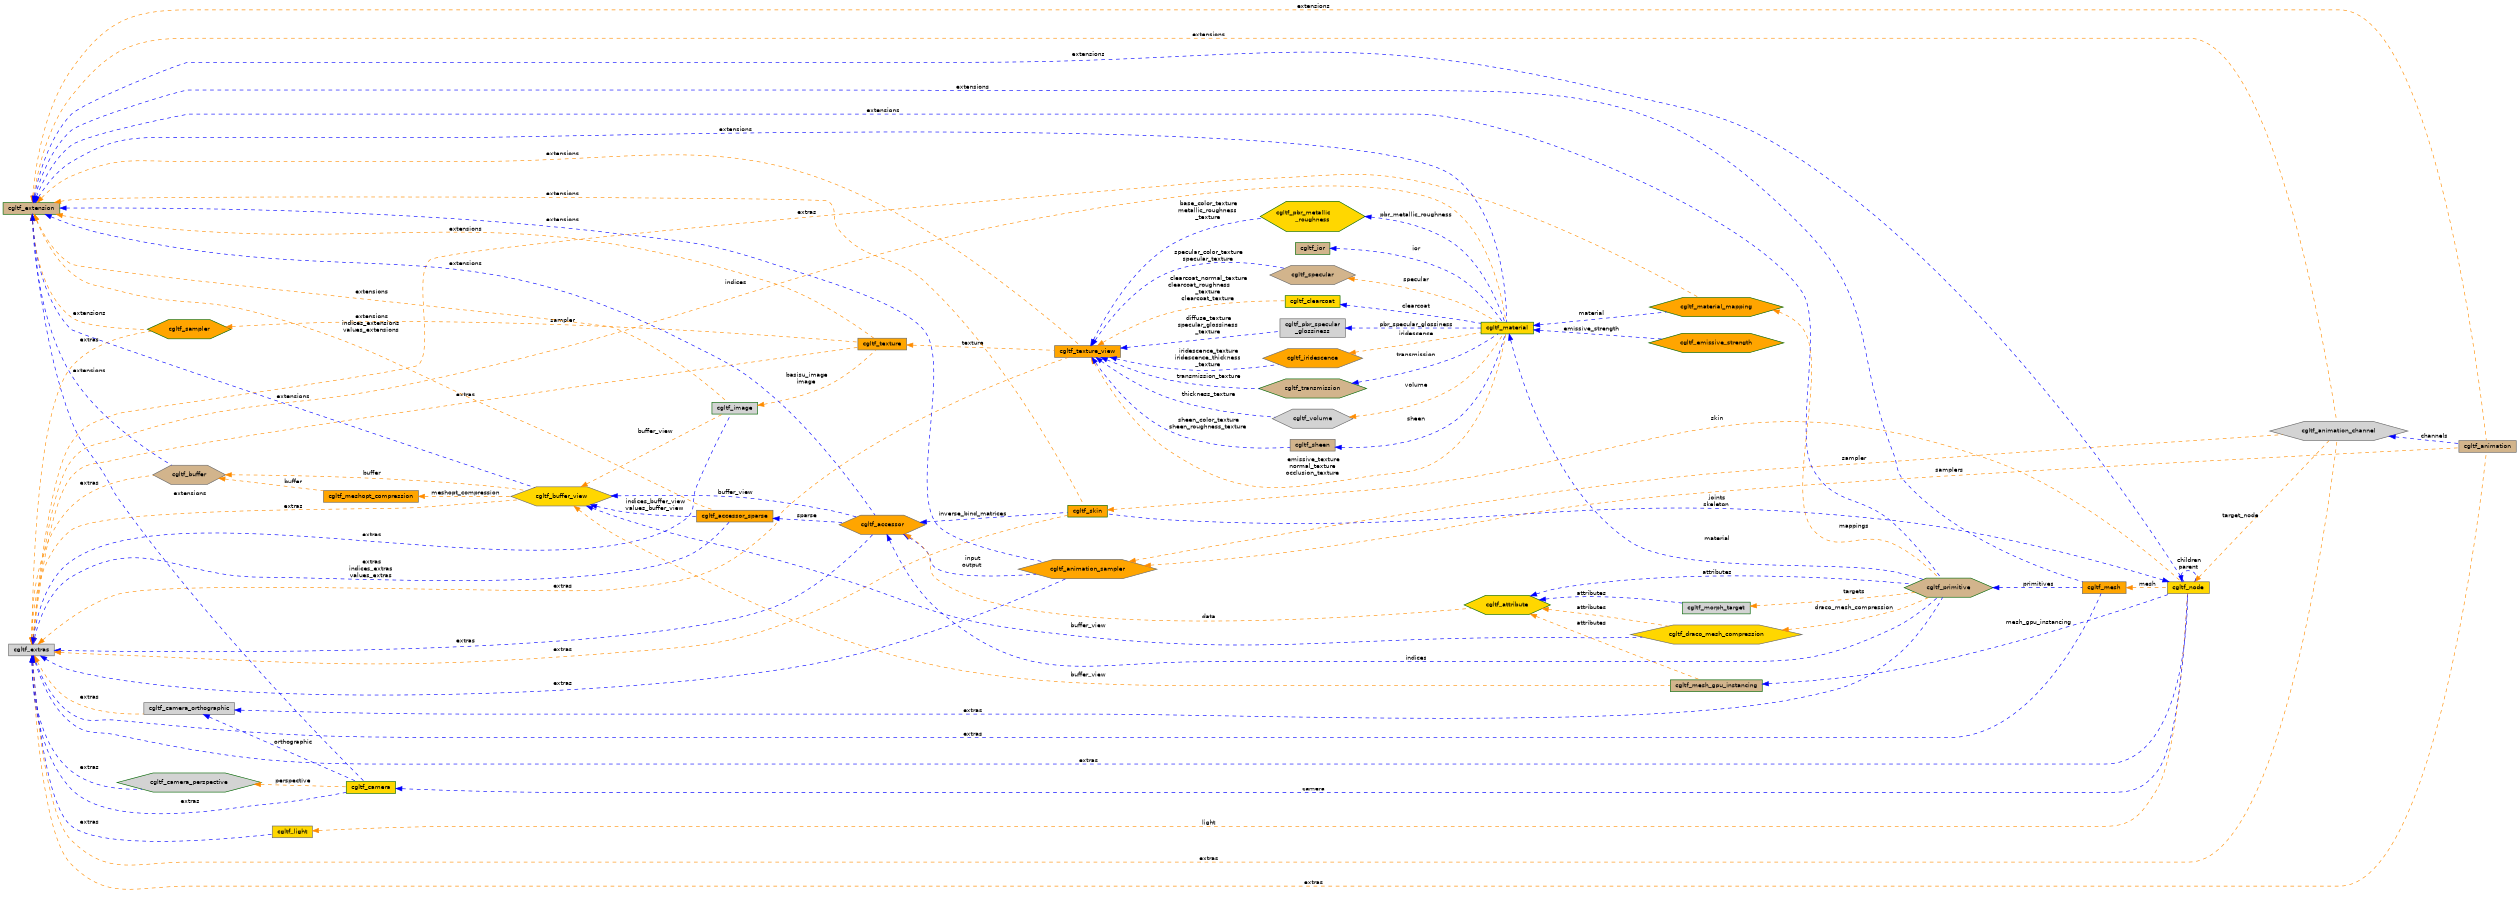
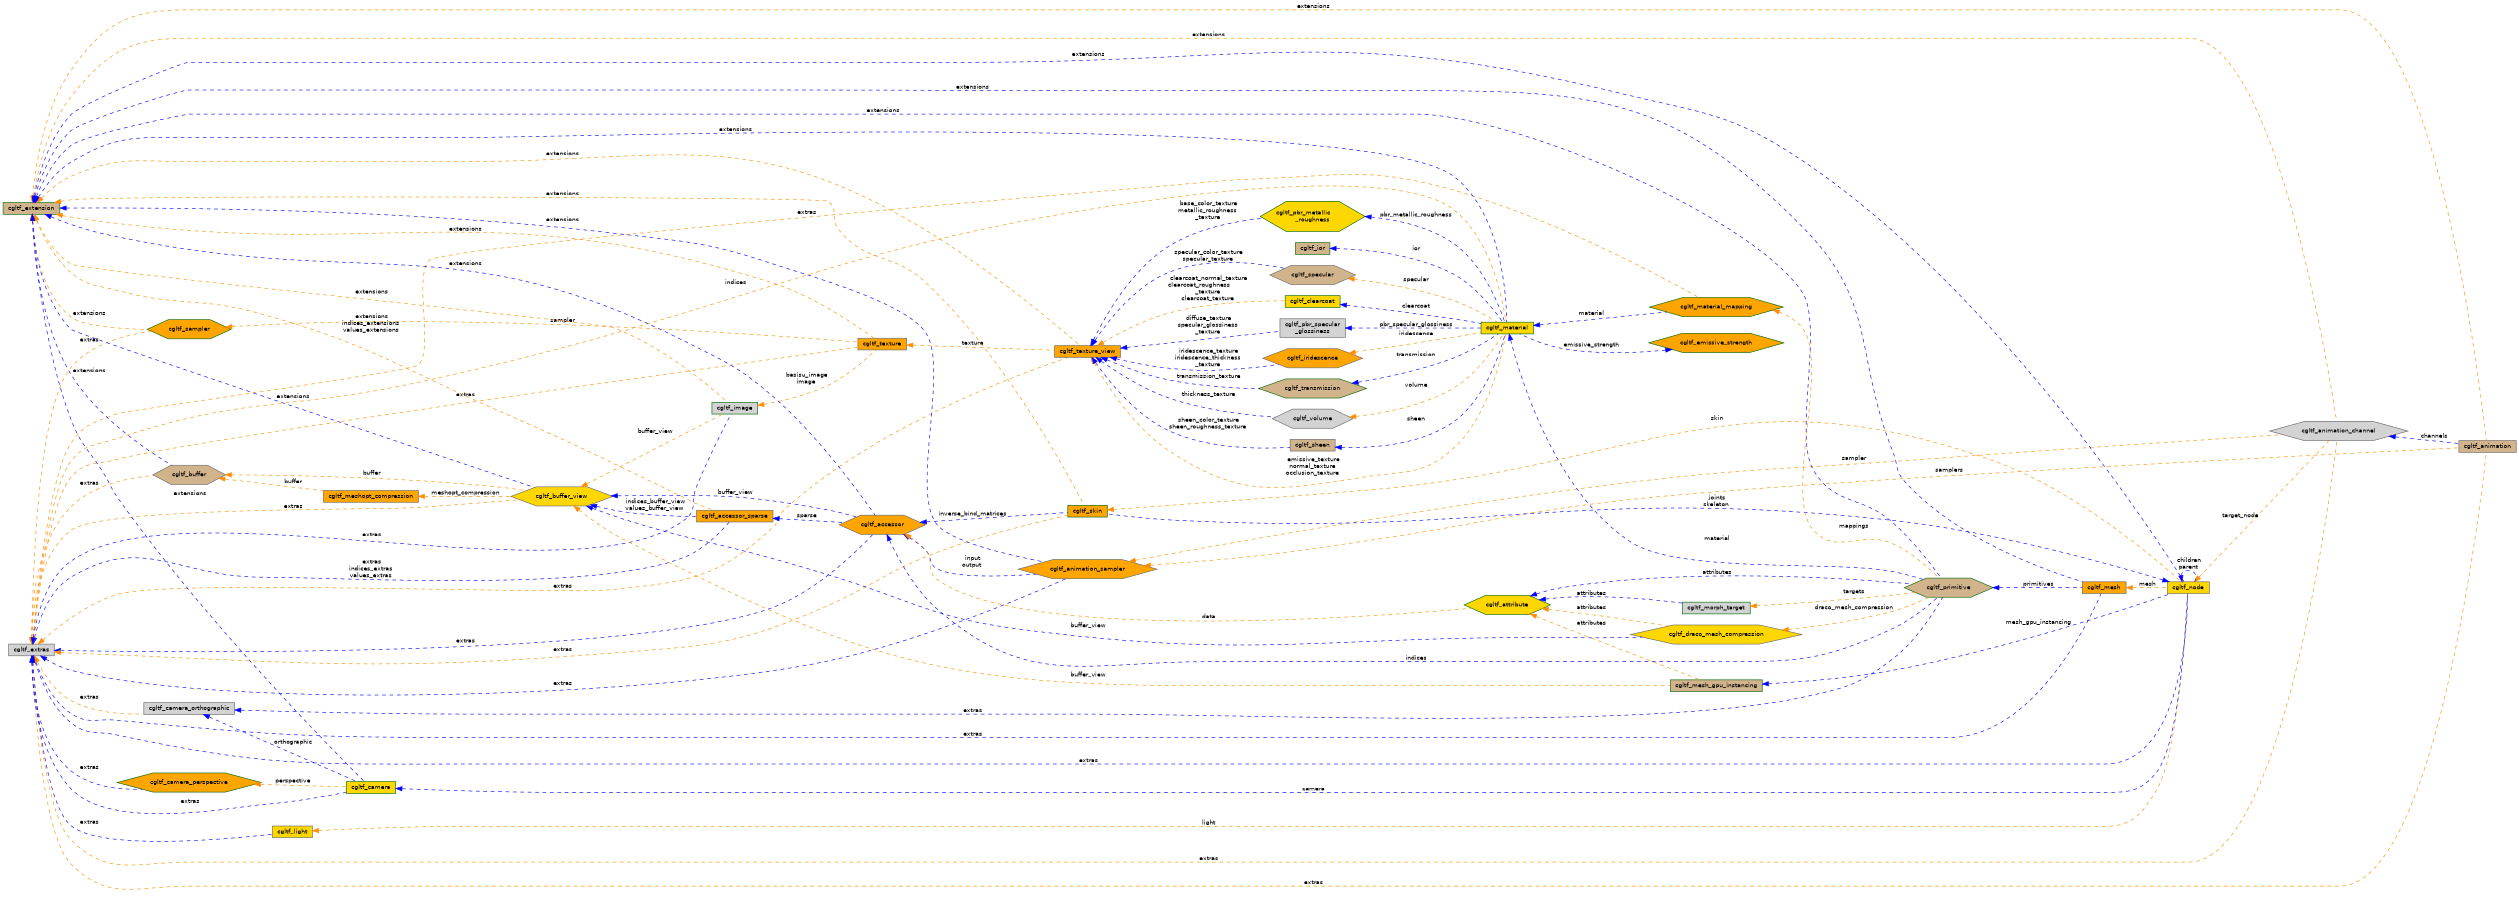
(1601, 335) -> (1591, 352)
(189, 783) -> (189, 783)
